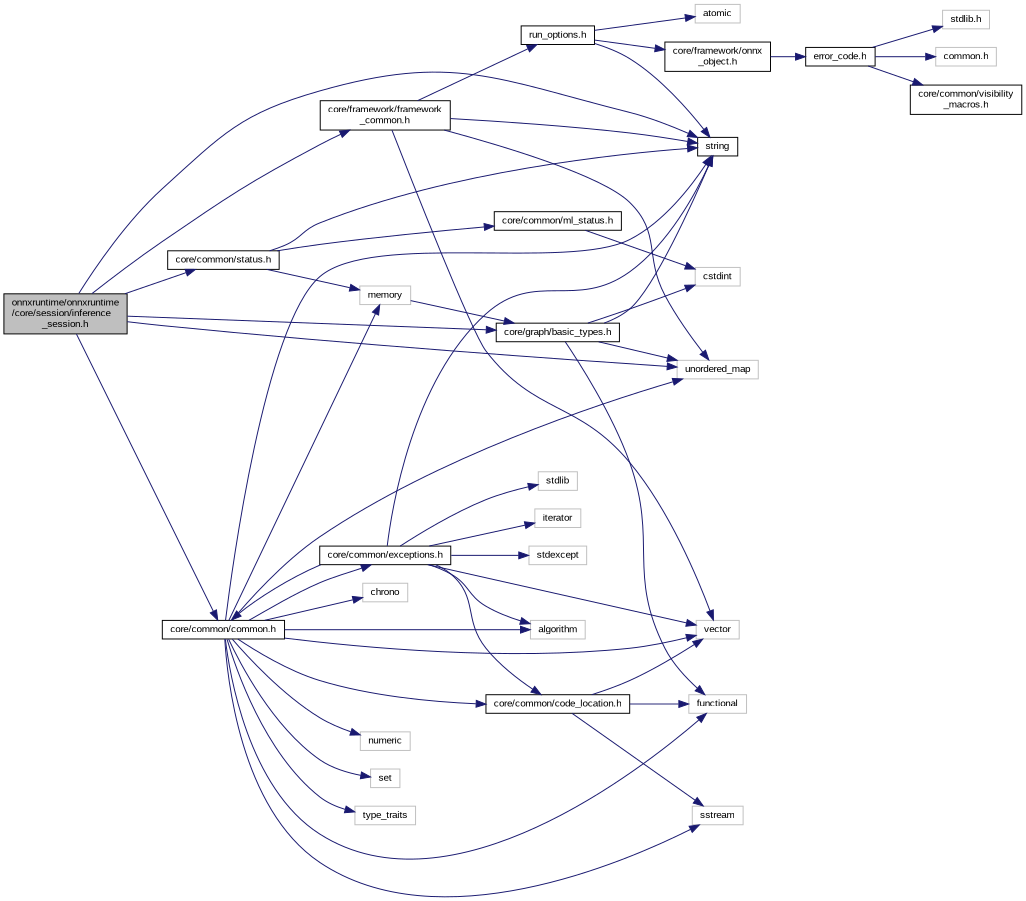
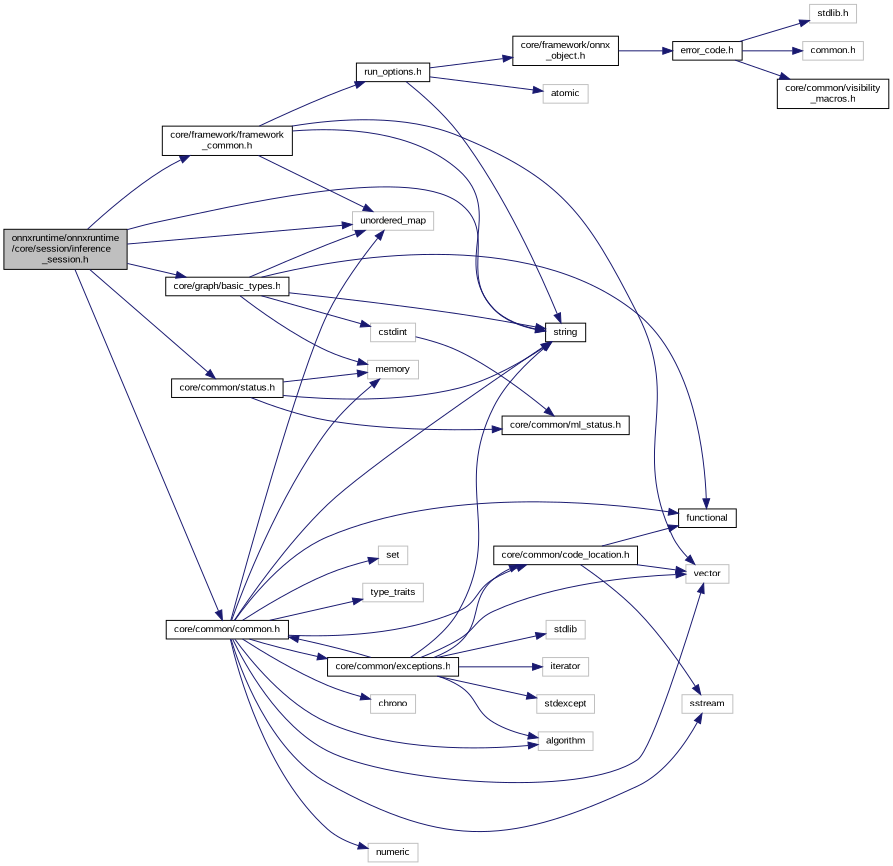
(635, 248) -> (485, 366)
(457, 311) -> (296, 334)
(718, 704) -> (707, 518)
